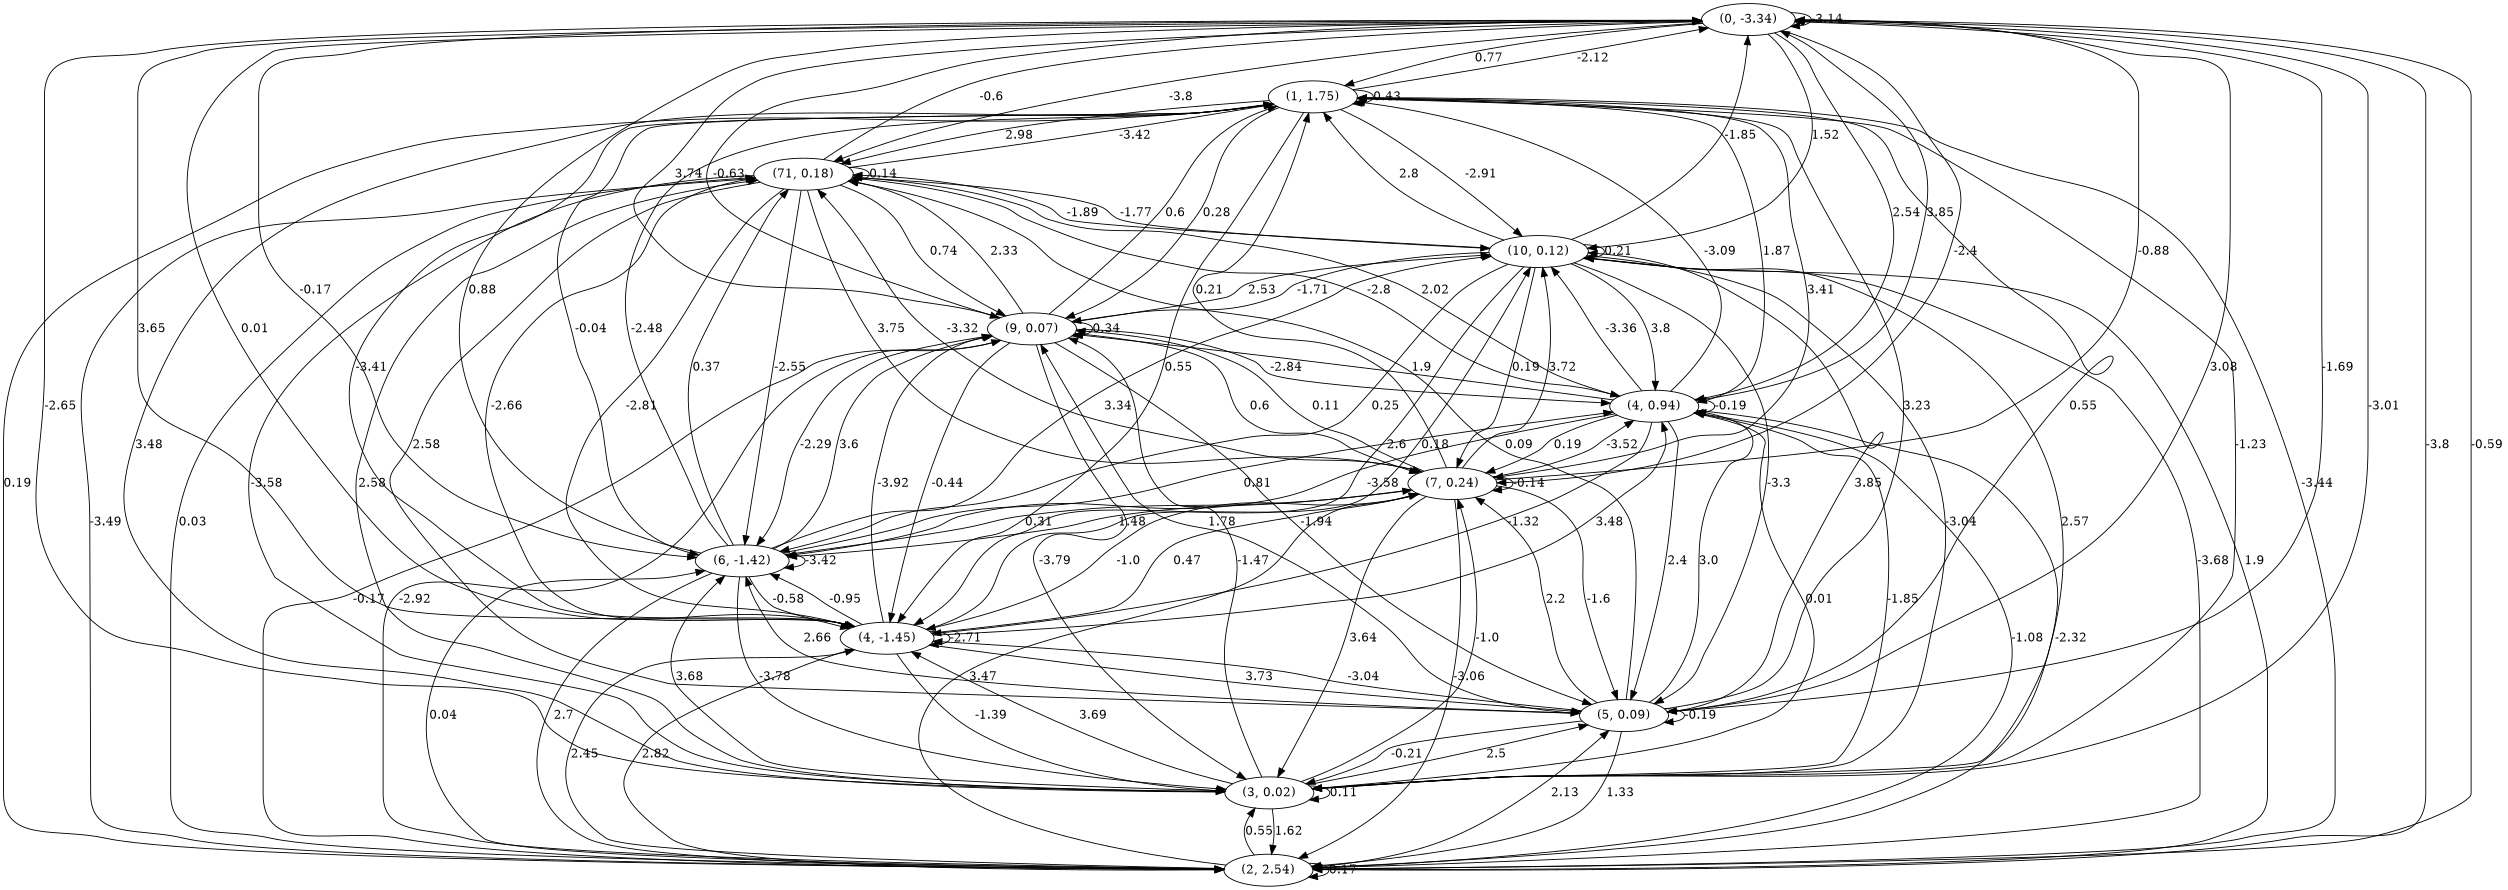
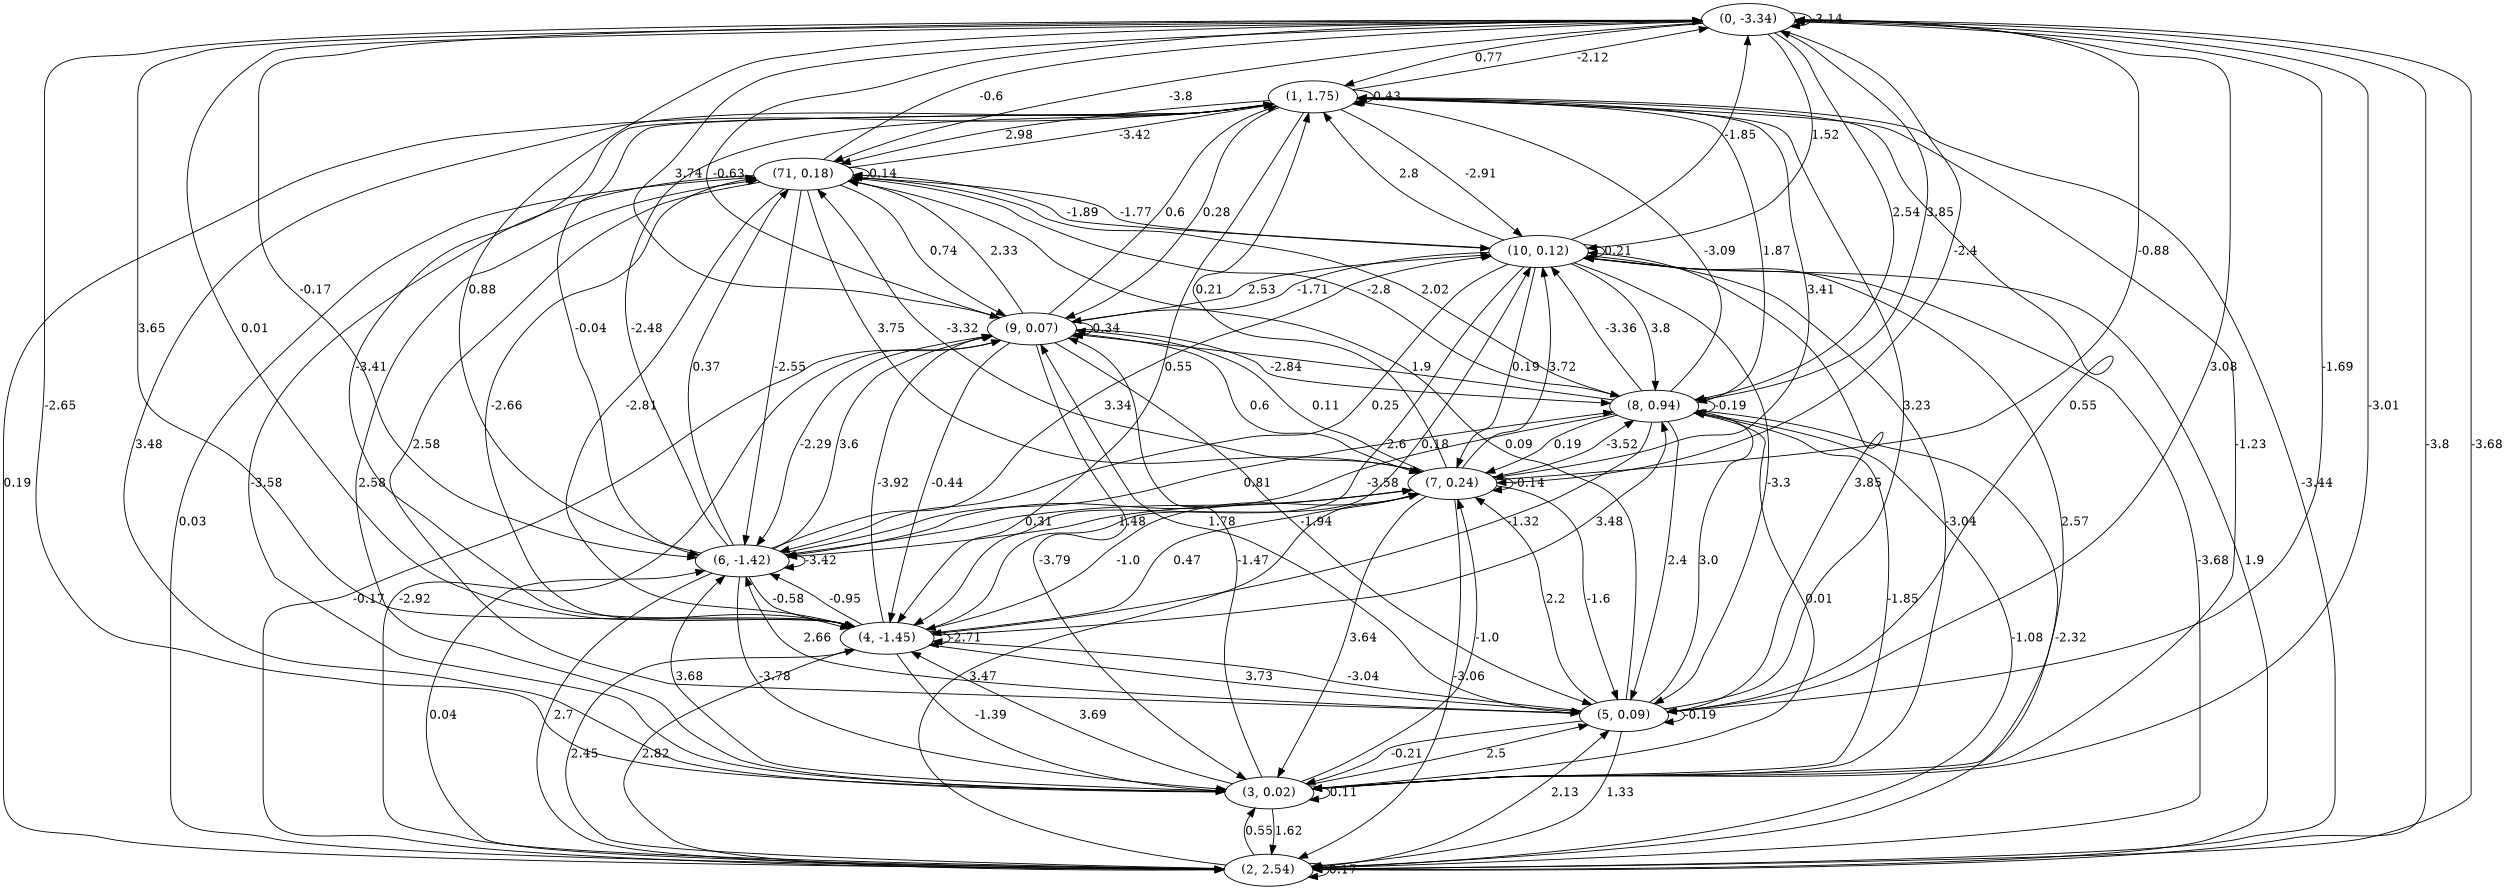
(1654, 406) -> (1654, 406)
(2488, 445) -> (2488, 445)
(91, 788) -> none
